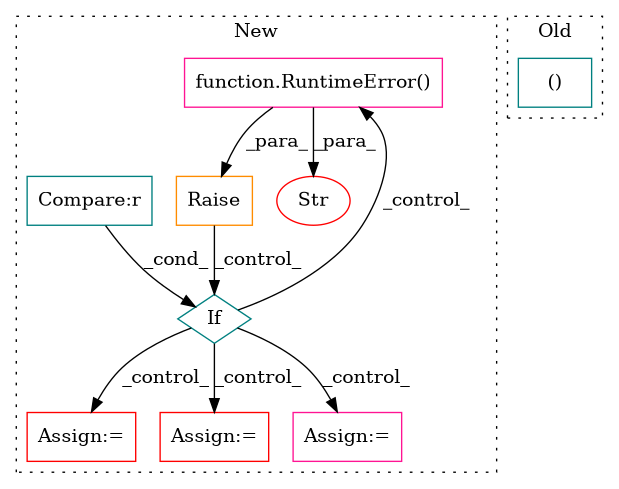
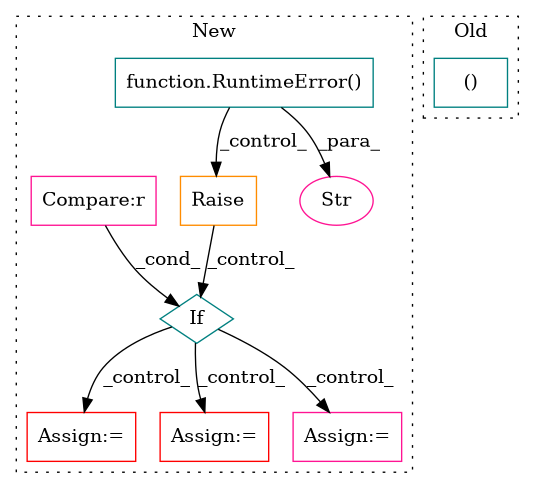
(313, 83) -> (244, 83)
(277, 142) -> (263, 142)
(90, 201) -> (94, 201)
(313, 201) -> (337, 201)
(352, 239) -> none
